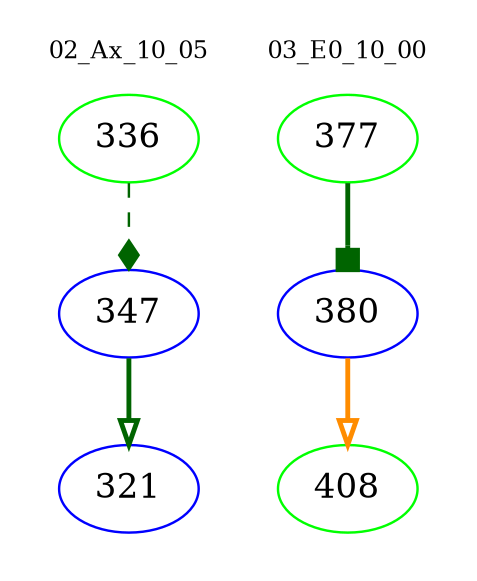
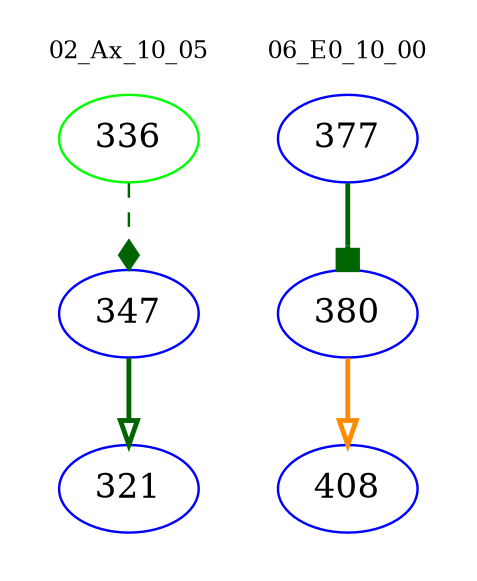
(348, 52) -> (348, 52)
(348, 139) -> (348, 139)
(348, 489) -> (348, 489)
